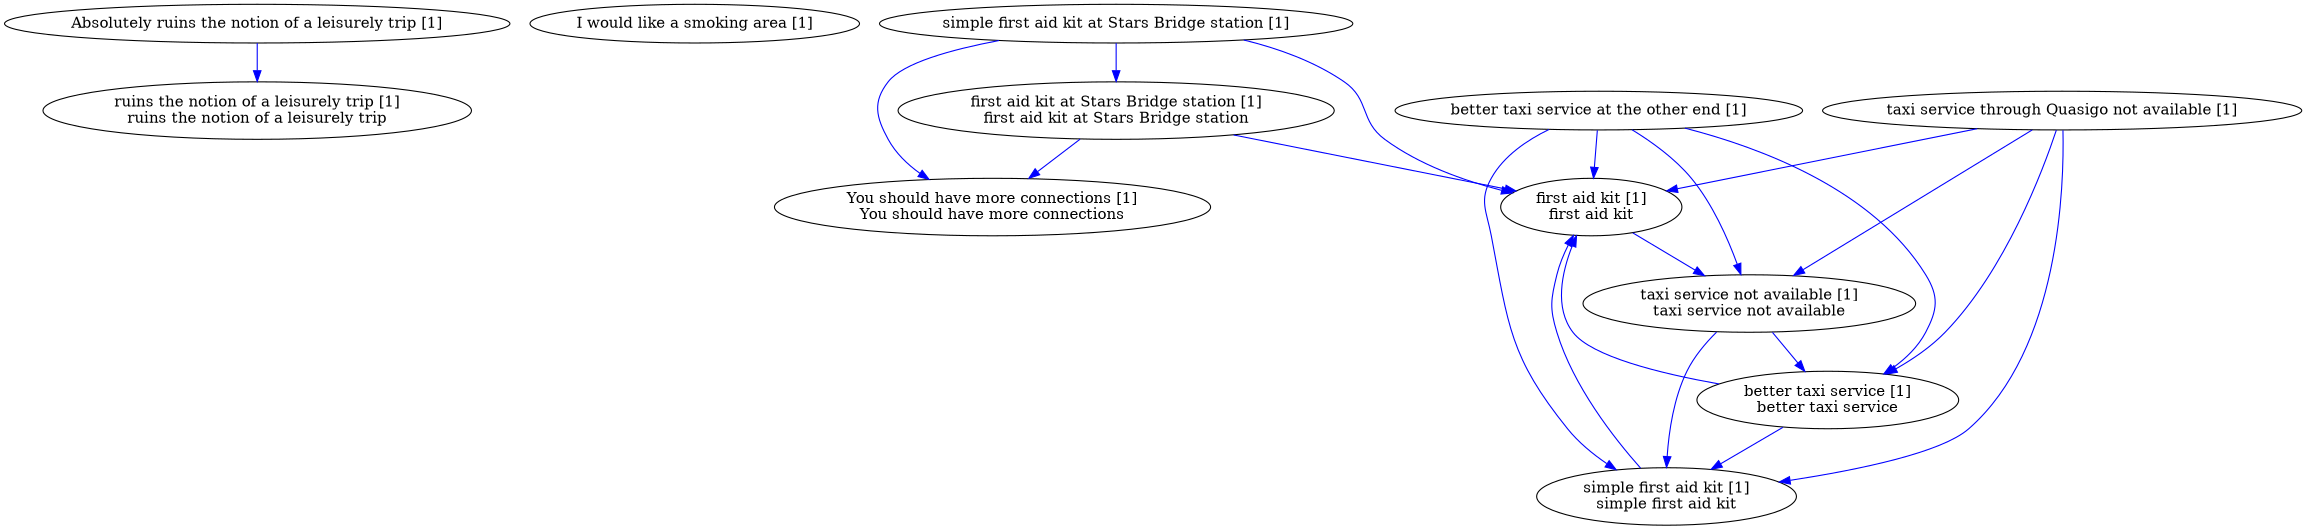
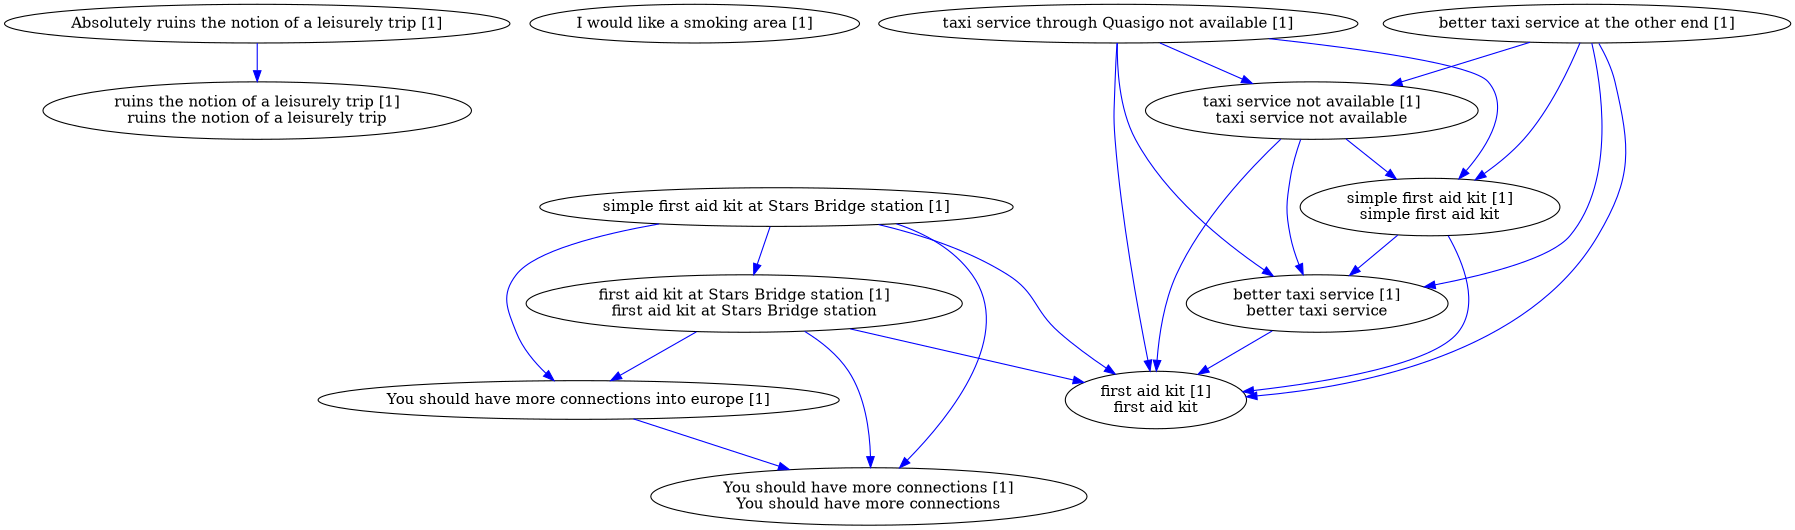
(1664, 251) -> (1197, 238)
none -> (579, 400)
(1752, 446) -> (1378, 252)
